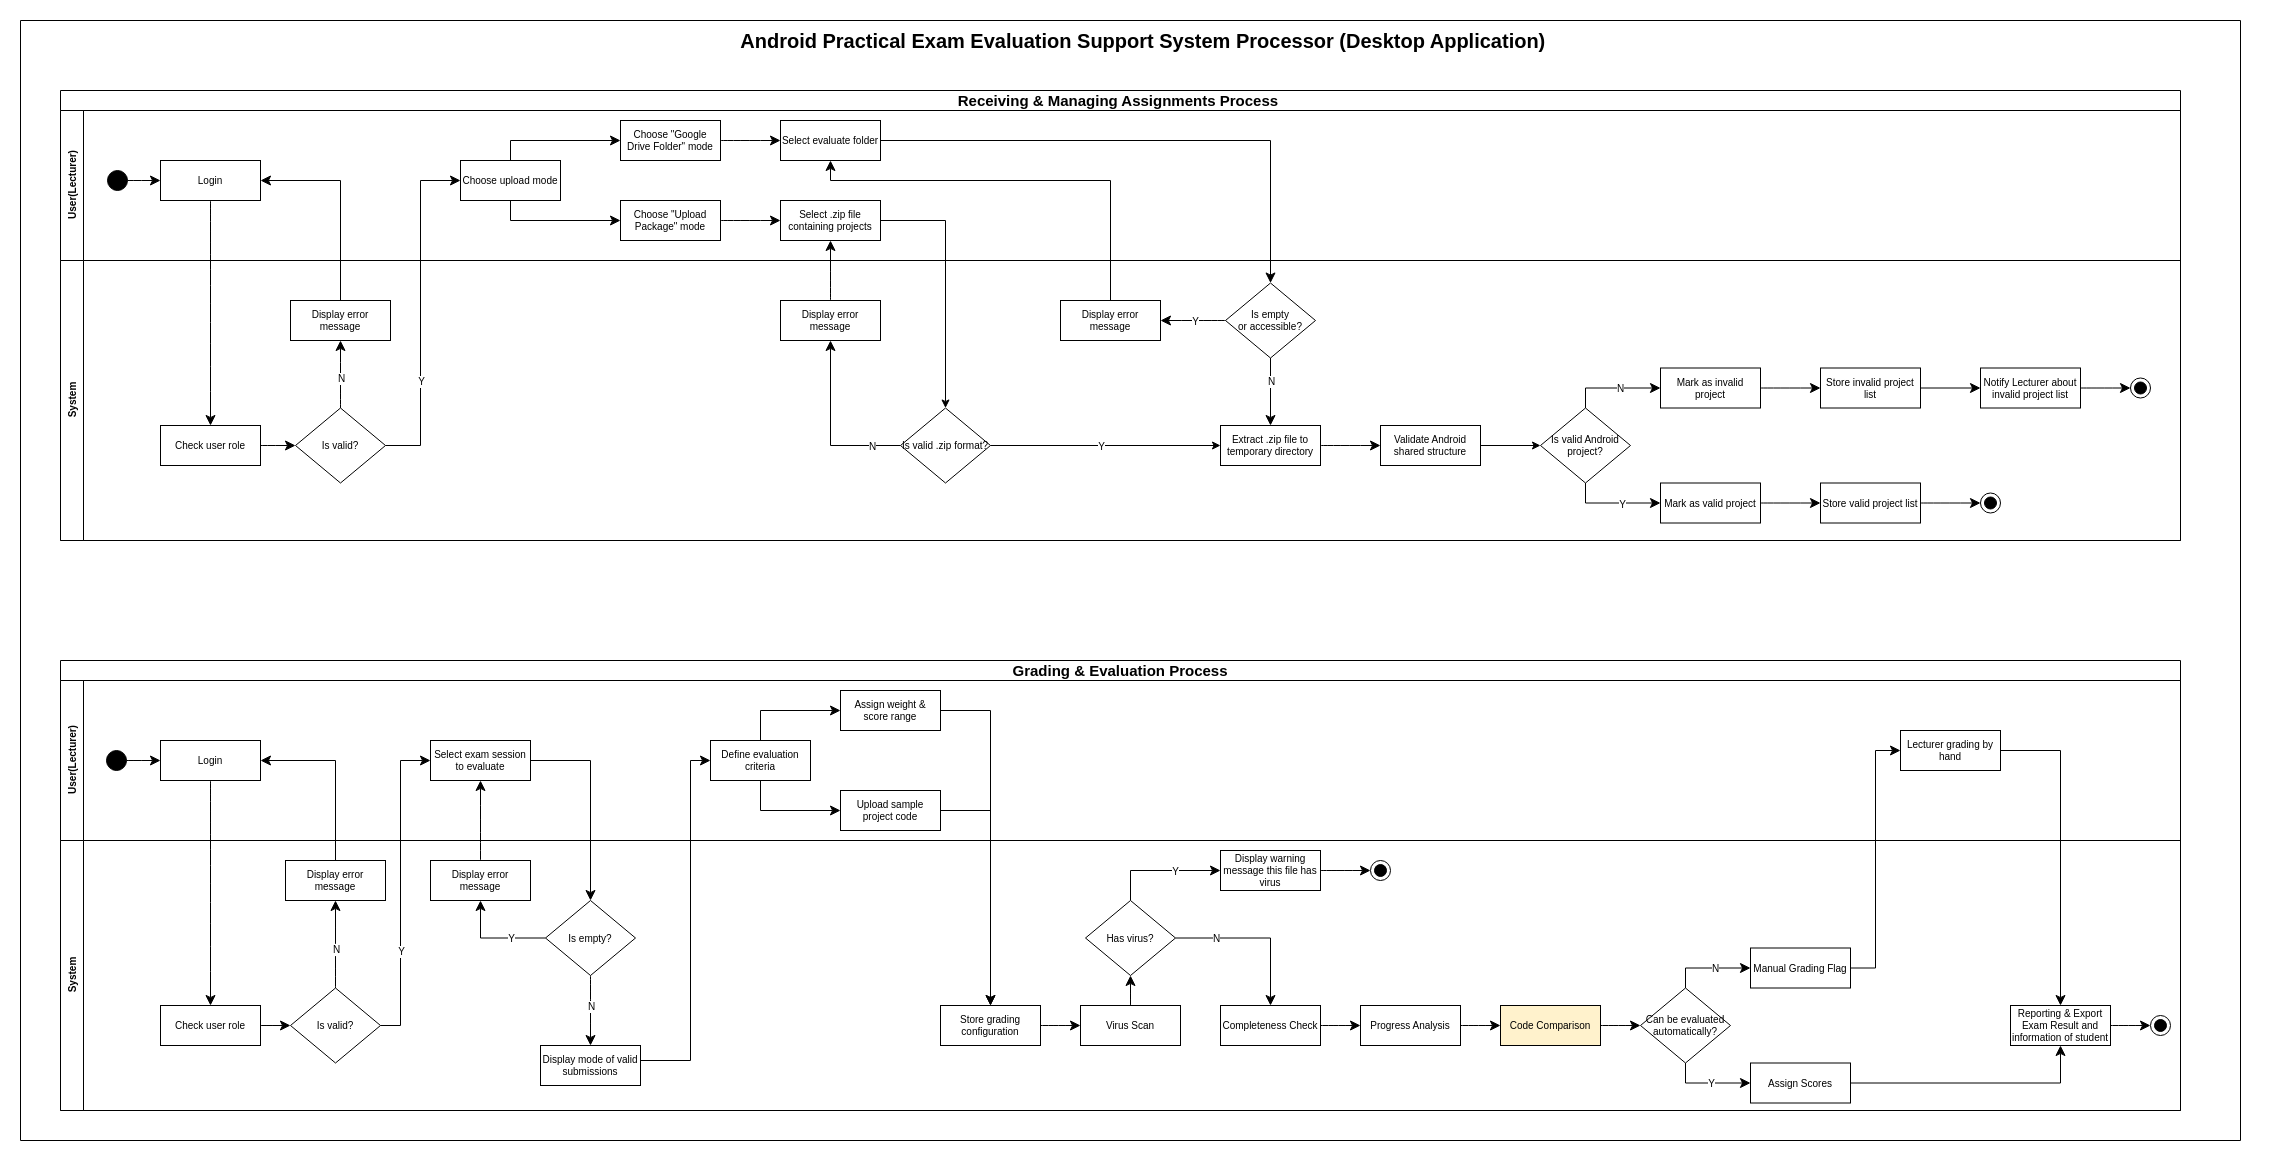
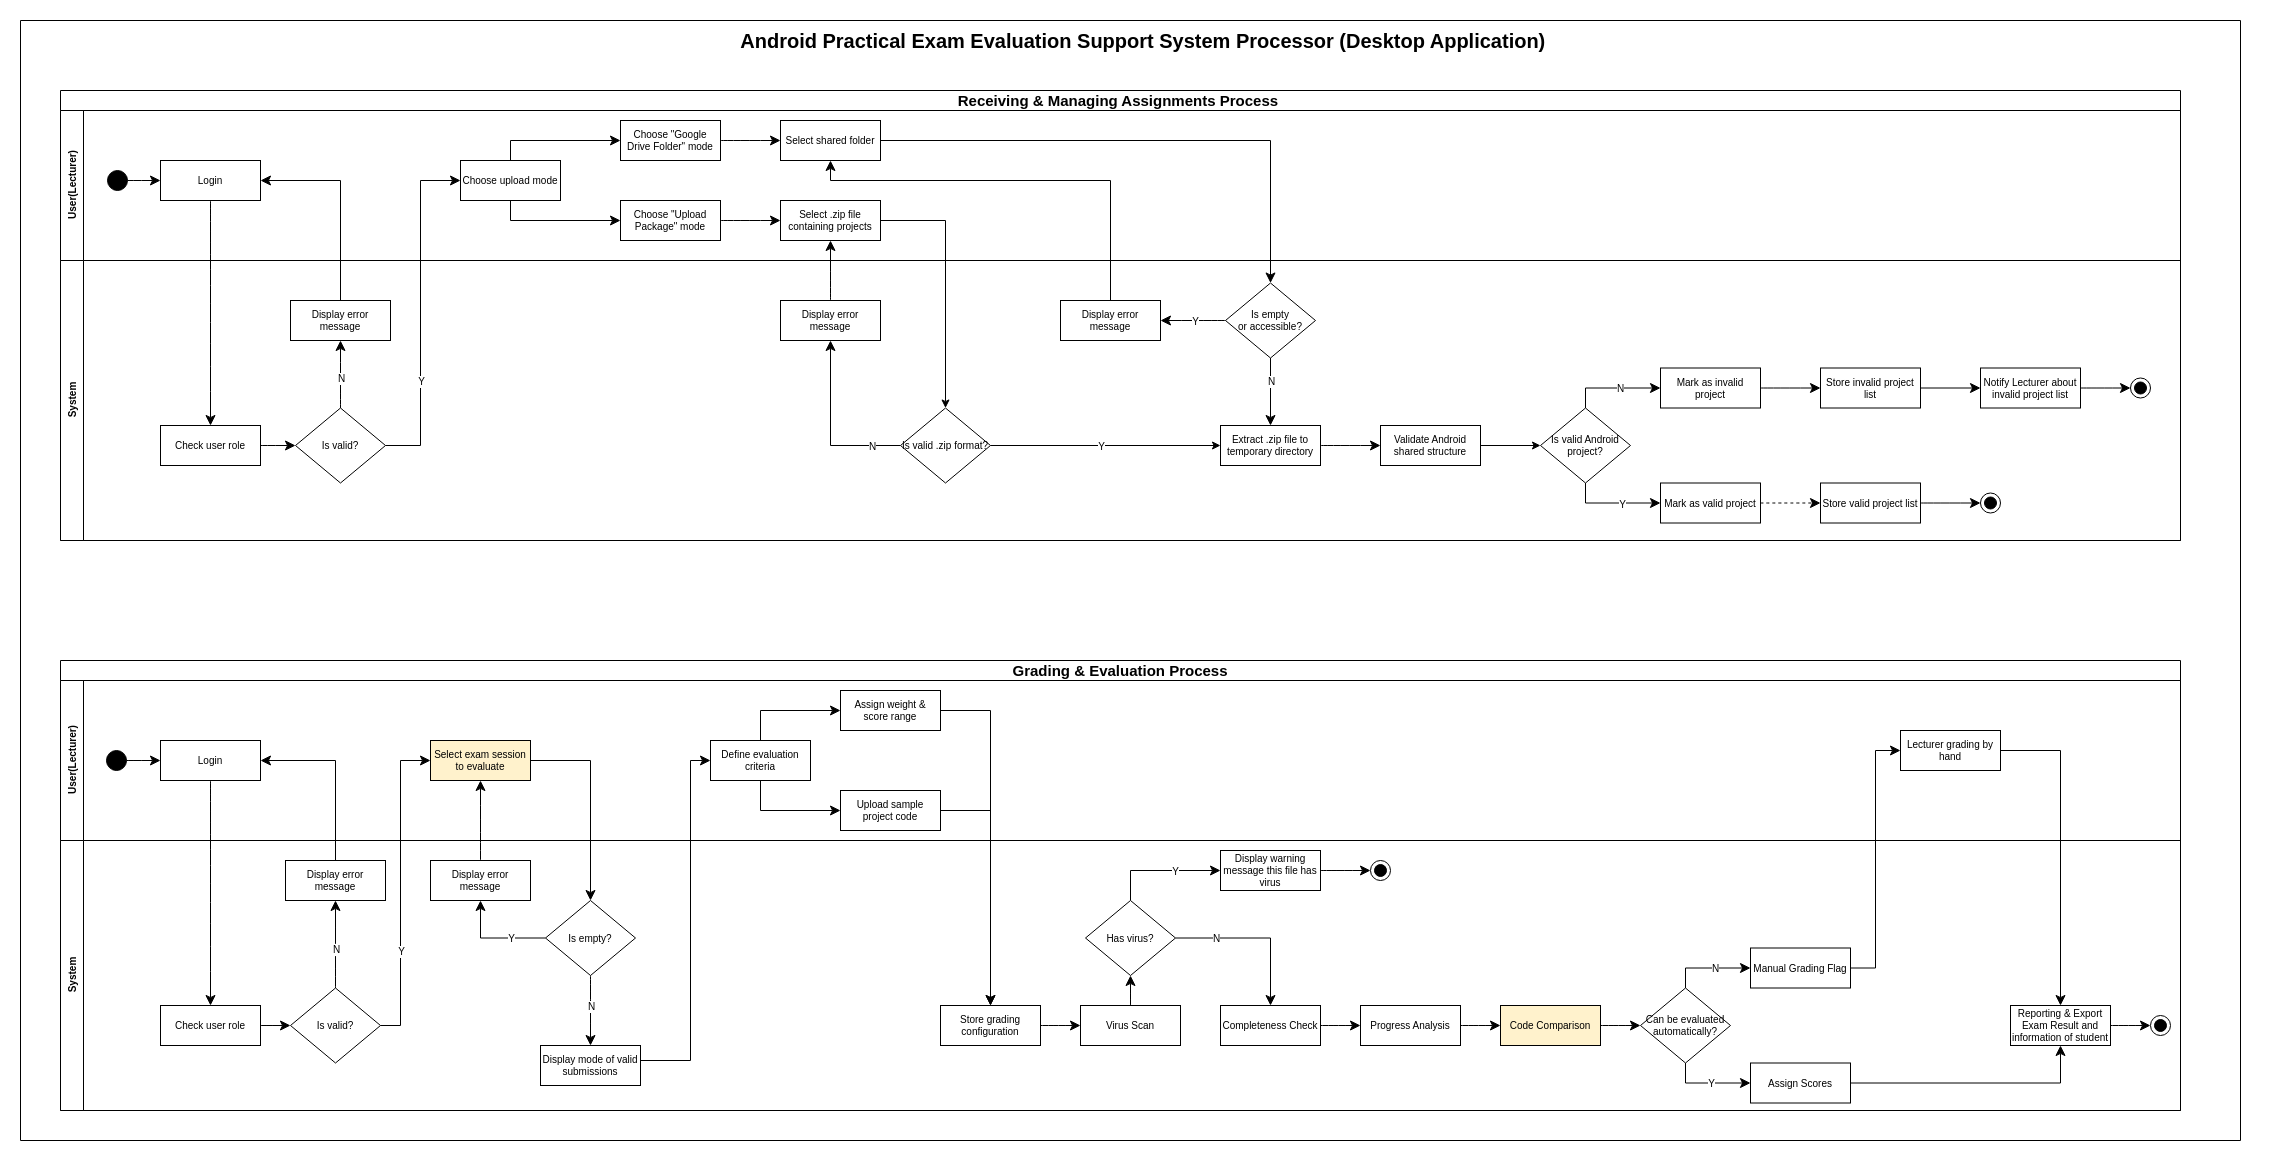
(831, 141) -> (831, 141)
(1788, 503) -> (1788, 503)
(481, 761) -> (481, 761)
